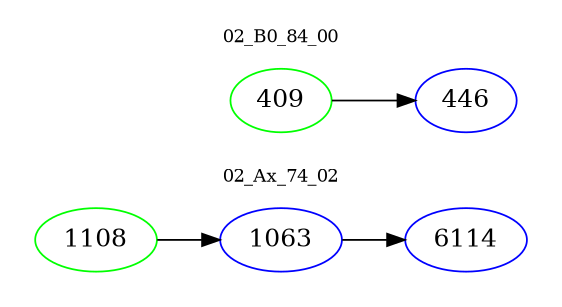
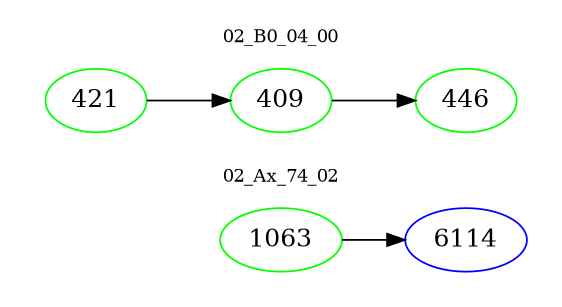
(281, 38) -> (281, 38)
none -> (96, 101)
(466, 101) -> (466, 101)
(96, 240) -> none
(281, 240) -> (281, 240)
